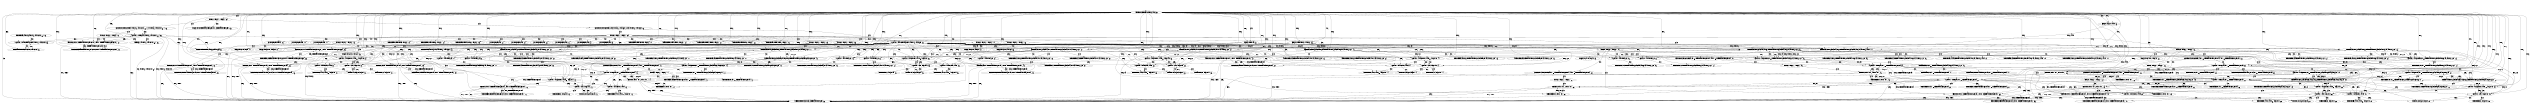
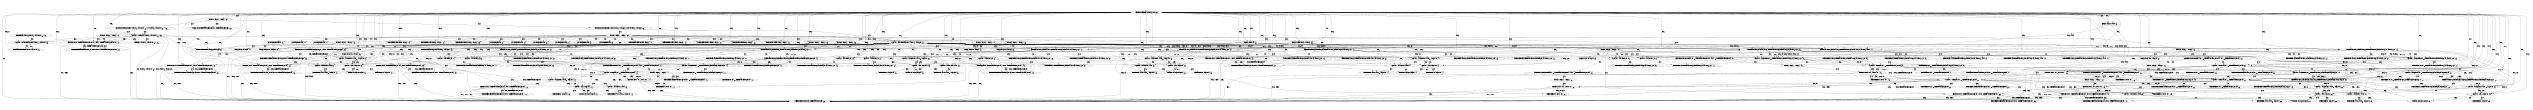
(7, 32) -> (7, 32)
